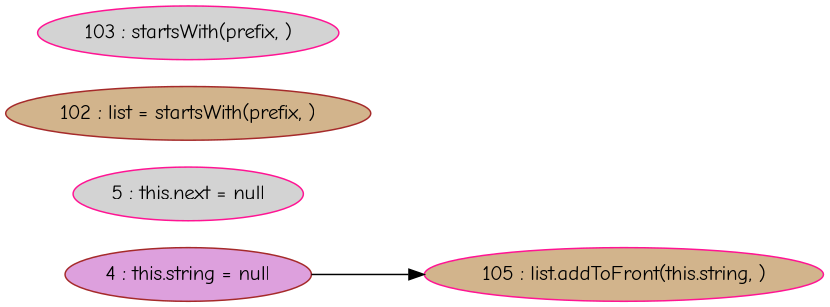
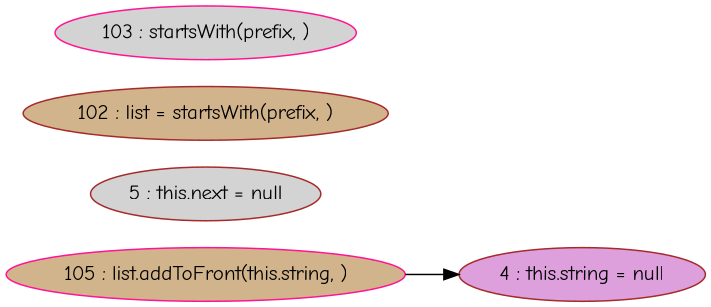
(188, 194) -> (206, 194)
(360, 274) -> (425, 274)
